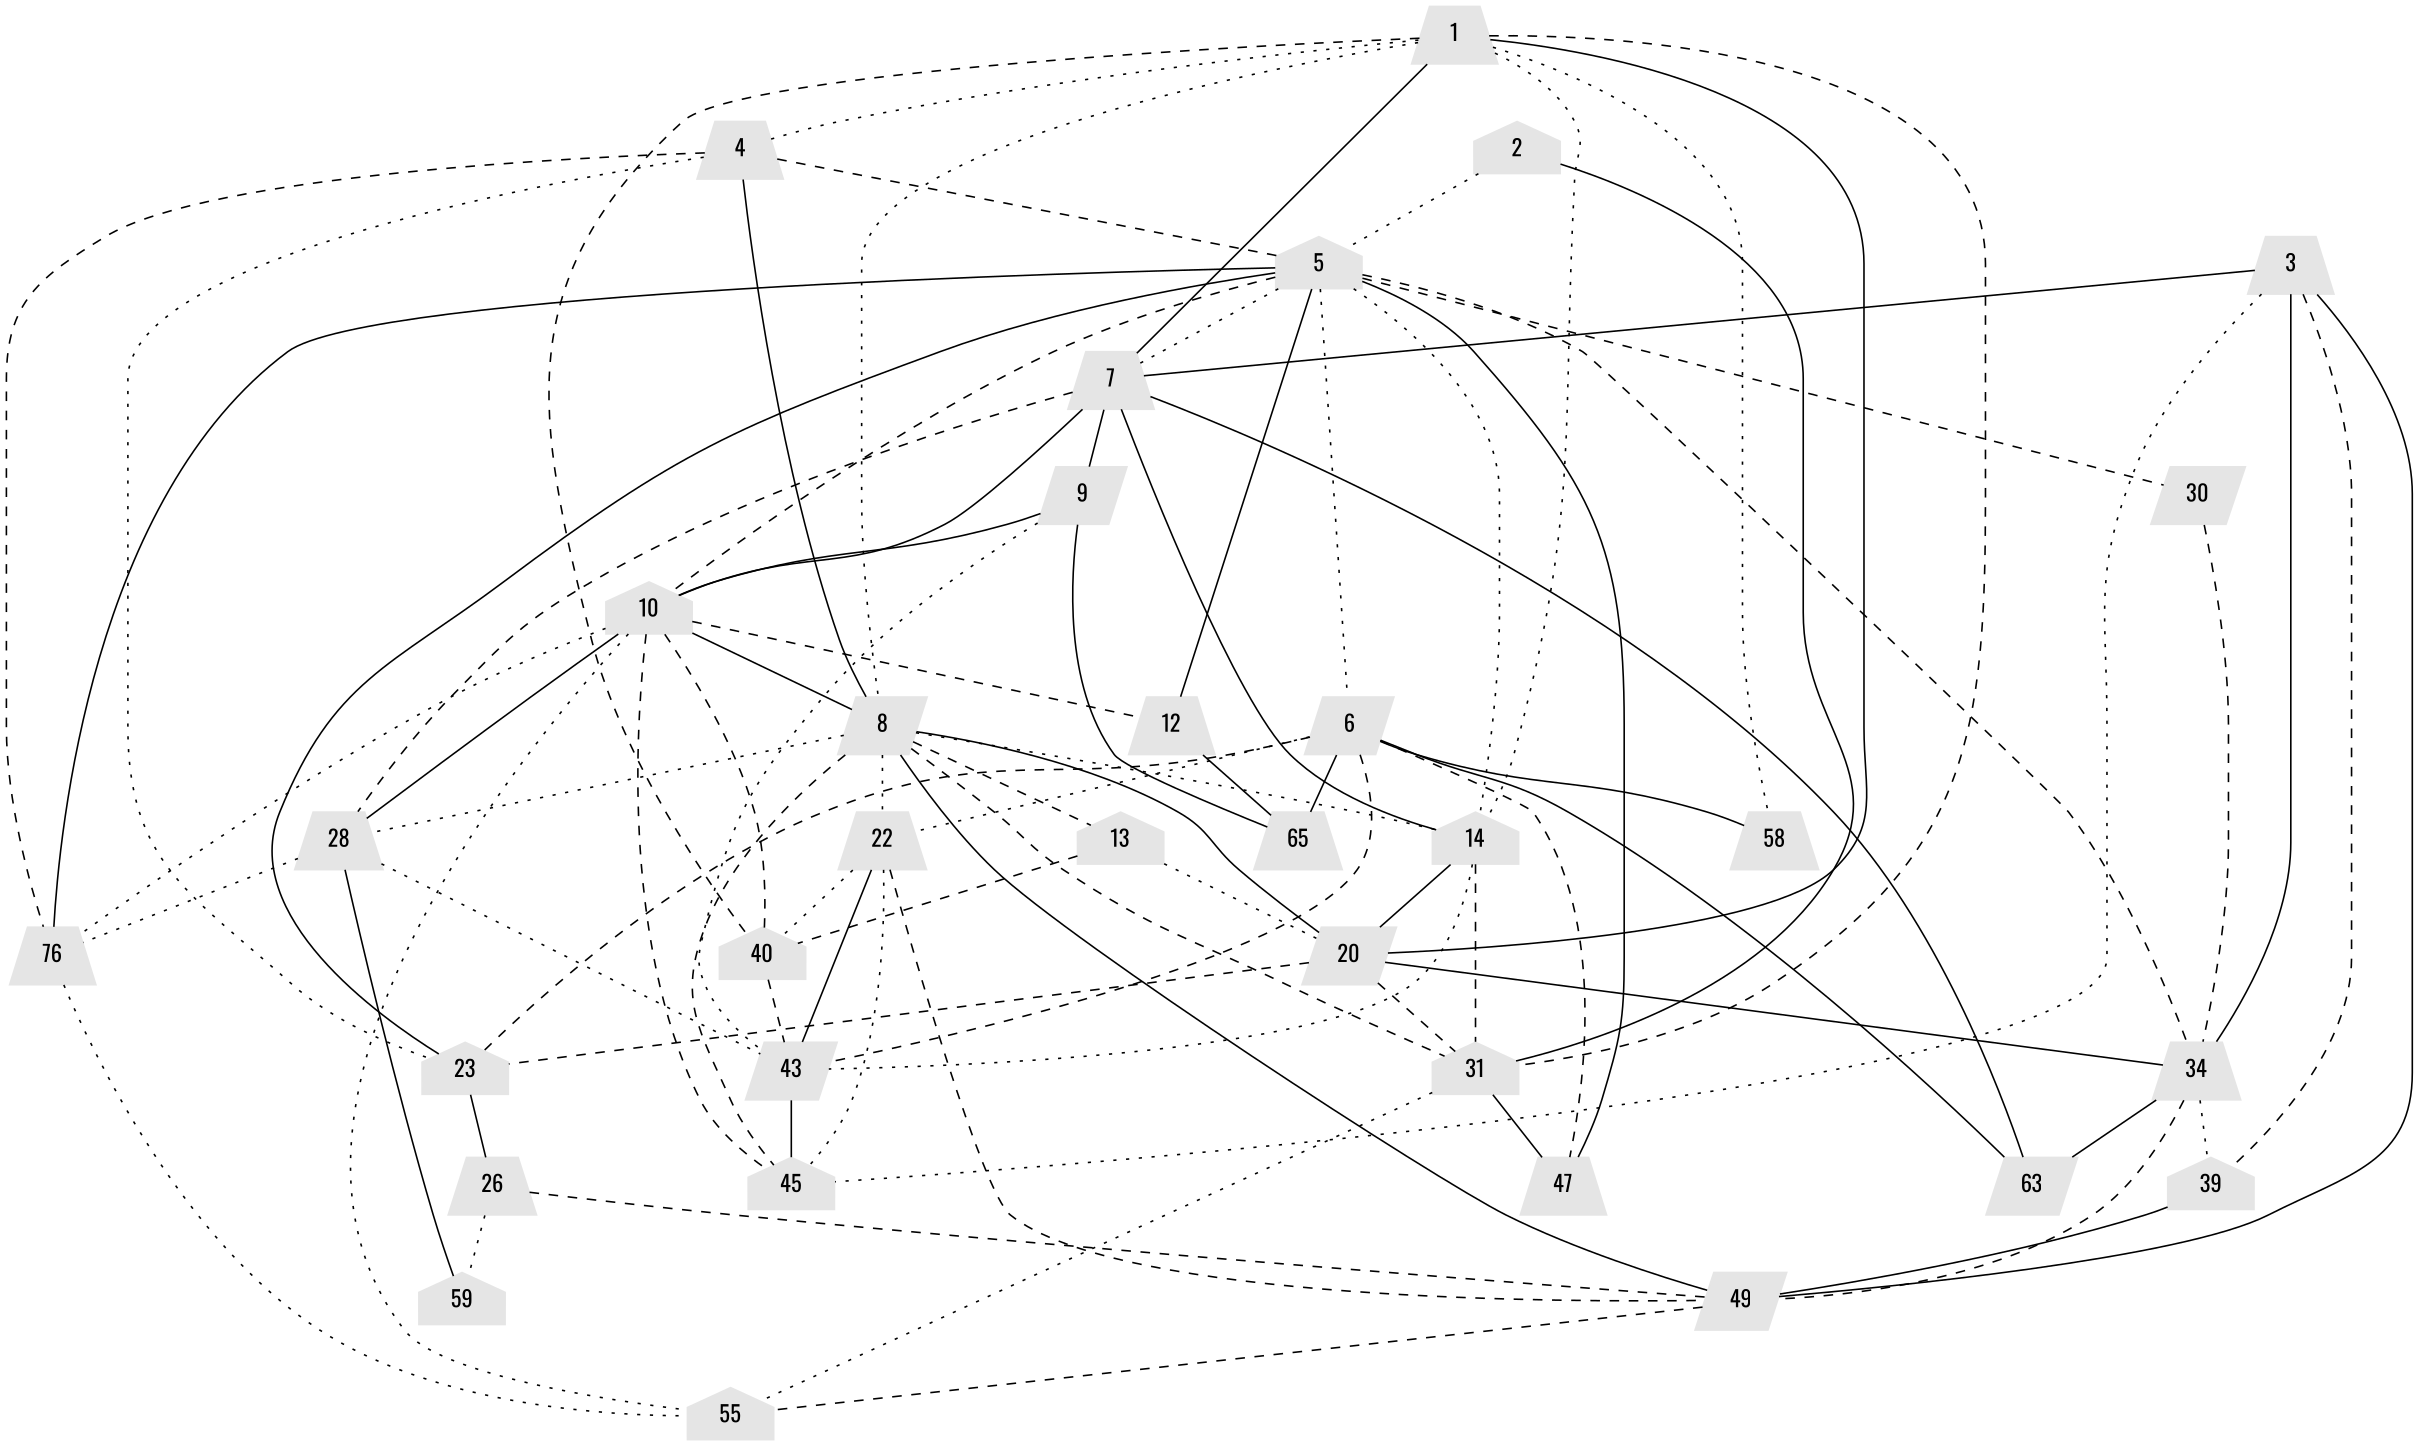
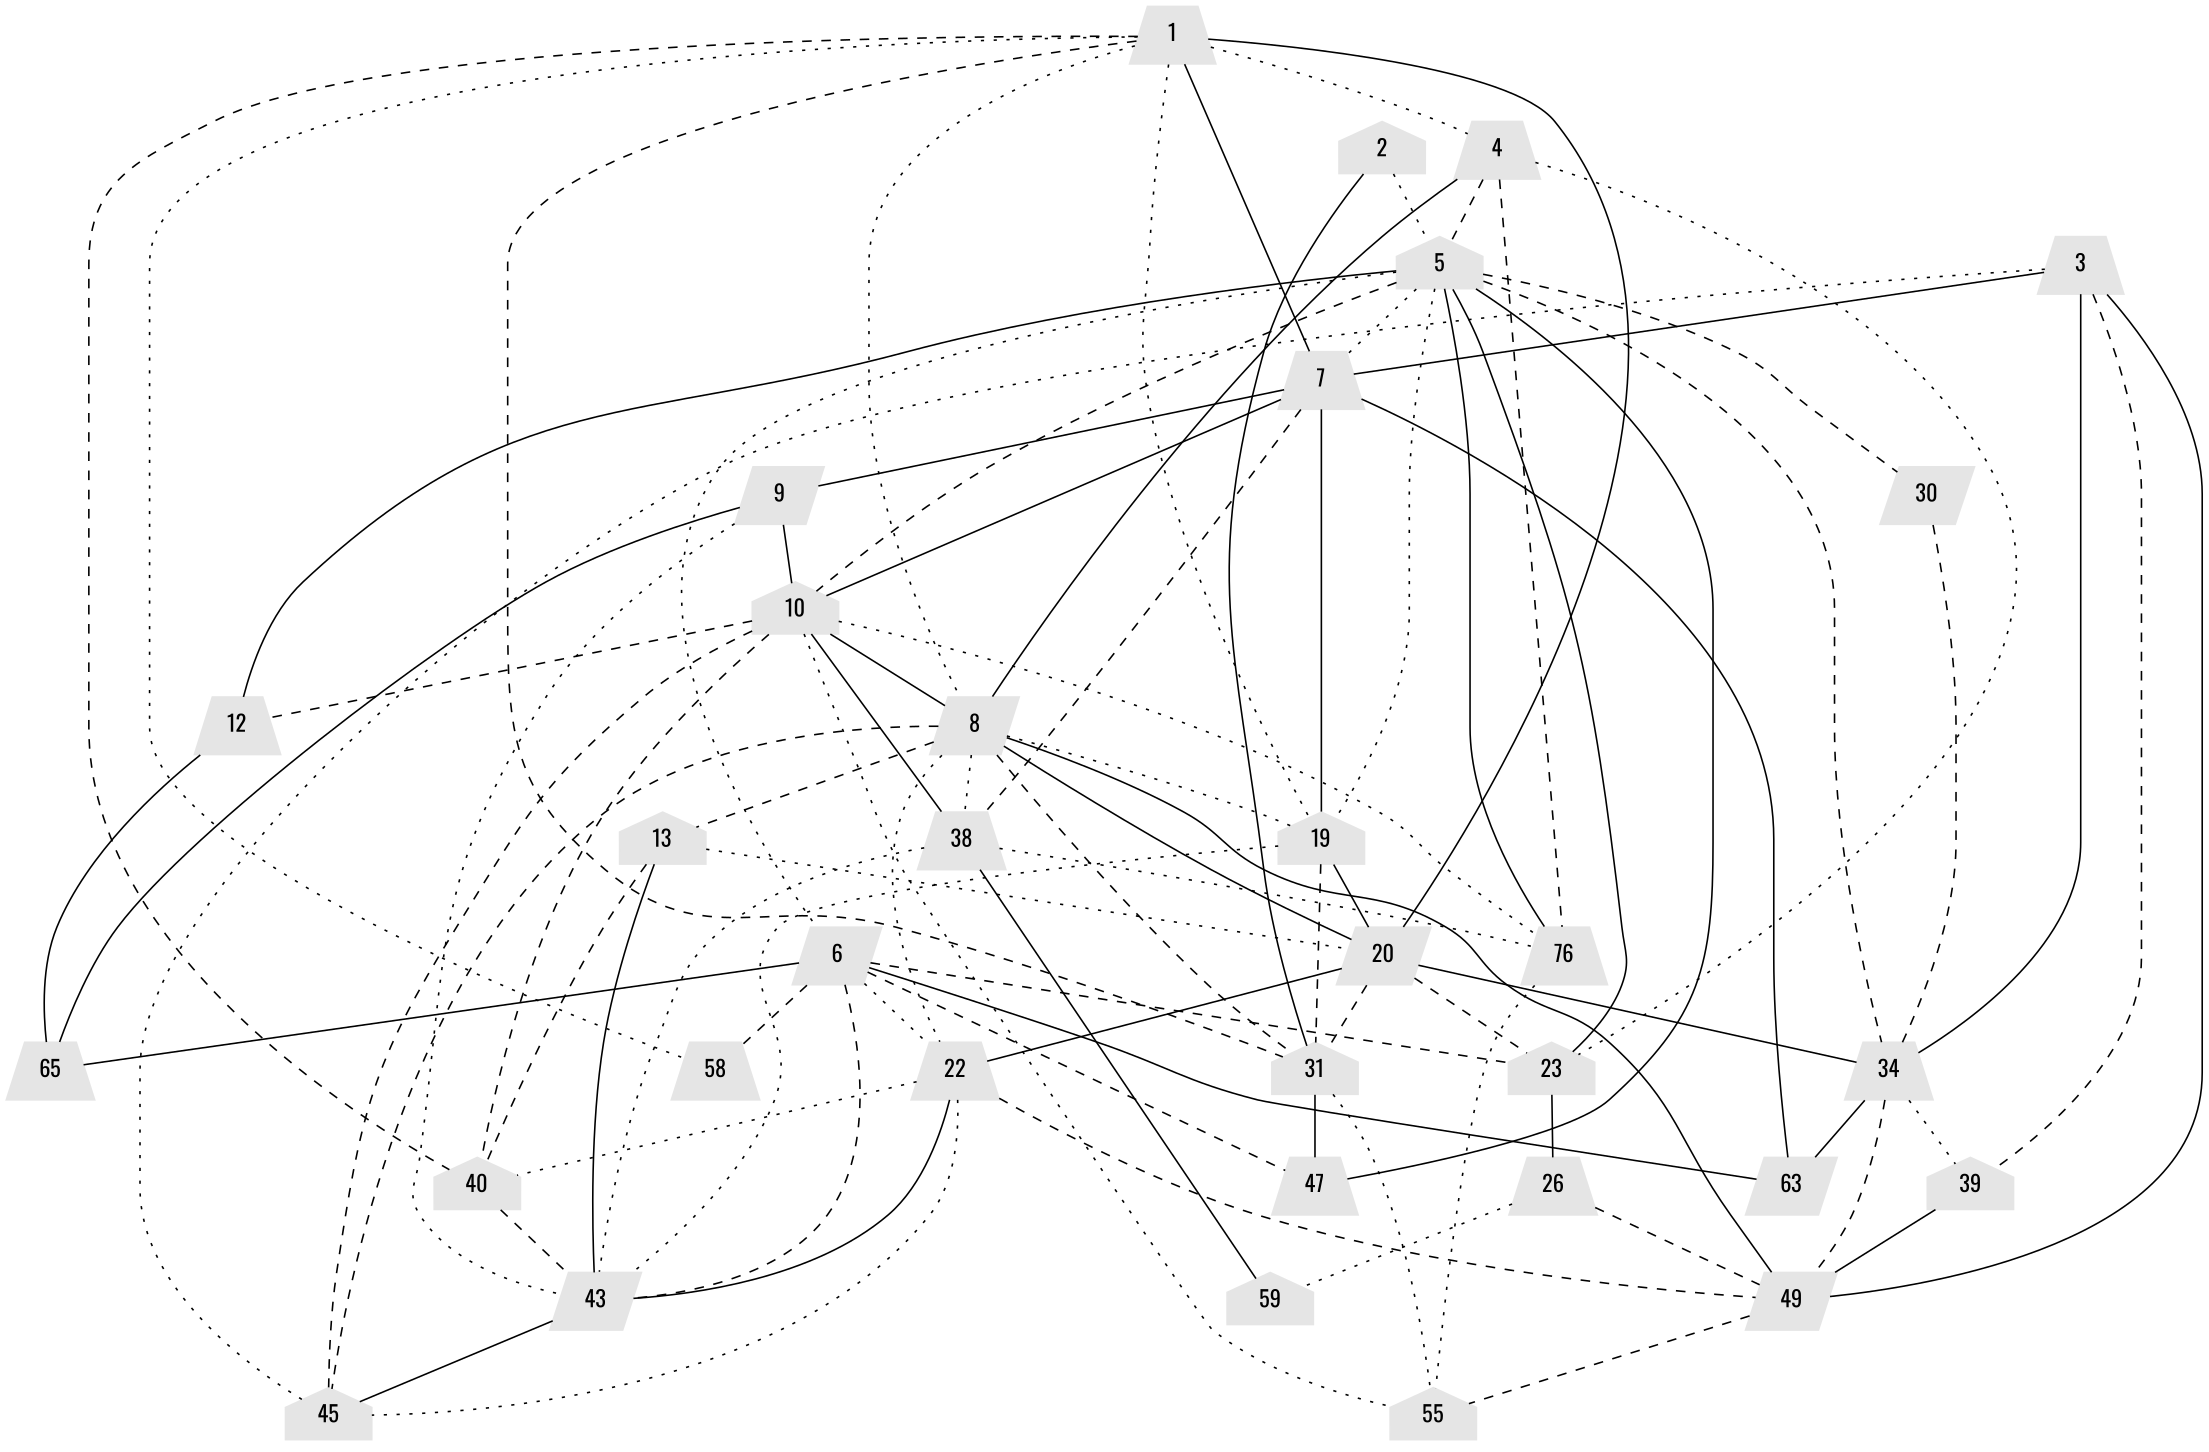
(1562, 783) -> (779, 1011)
(339, 841) -> (962, 841)
(1476, 841) -> (1321, 841)
none -> (1147, 1019)
none -> (601, 1065)
